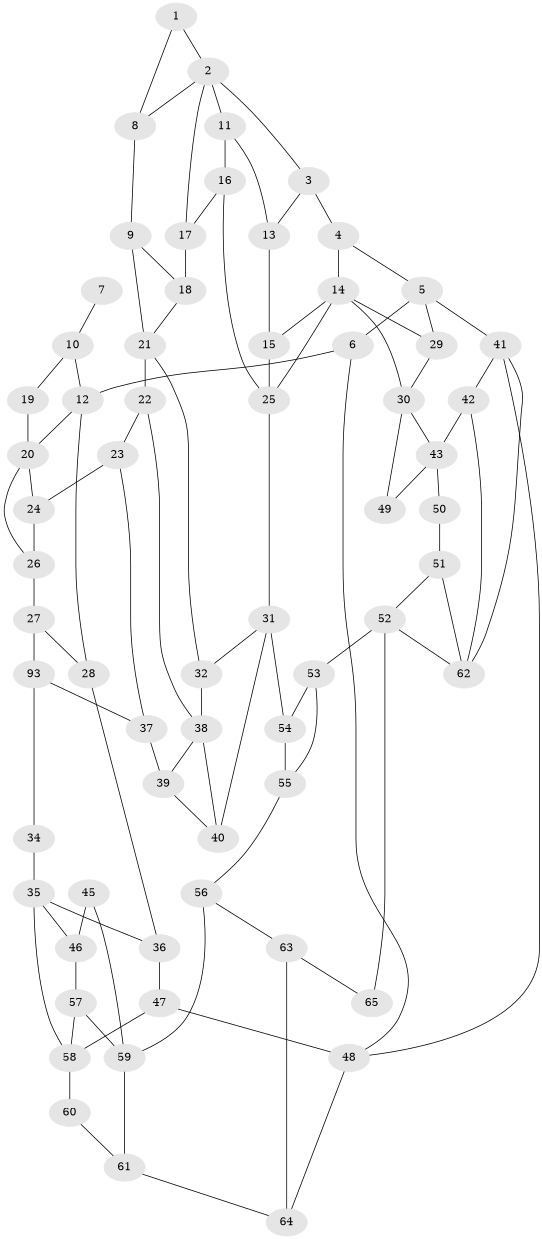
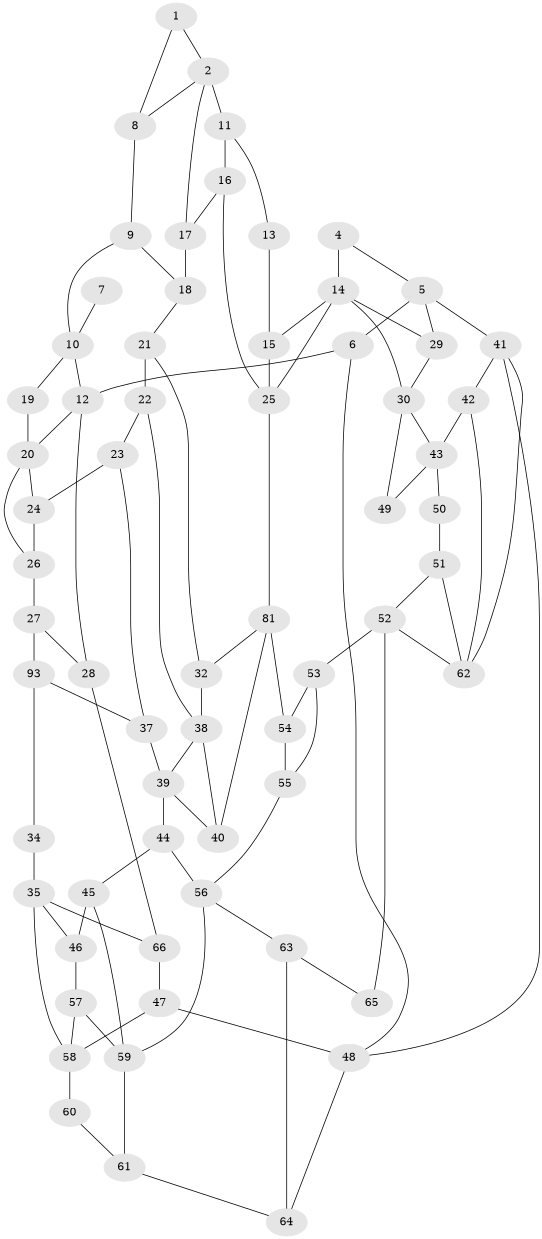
(309, 181) -> none
(138, 291) -> (74, 279)
(269, 620) -> (269, 620)
none -> (163, 839)
(160, 948) -> (160, 948)
